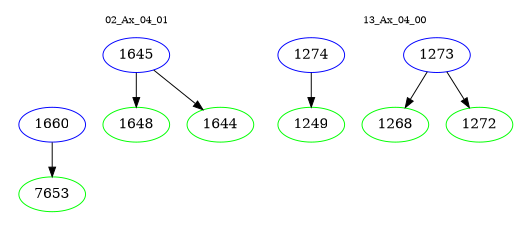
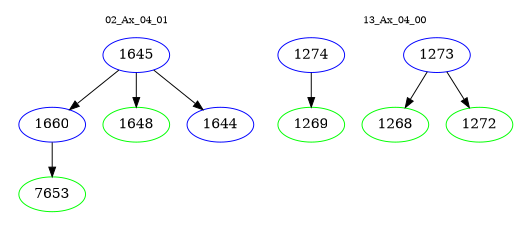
none -> (98, 87)
(220, 125) -> (220, 125)
(311, 125) -> (311, 125)
